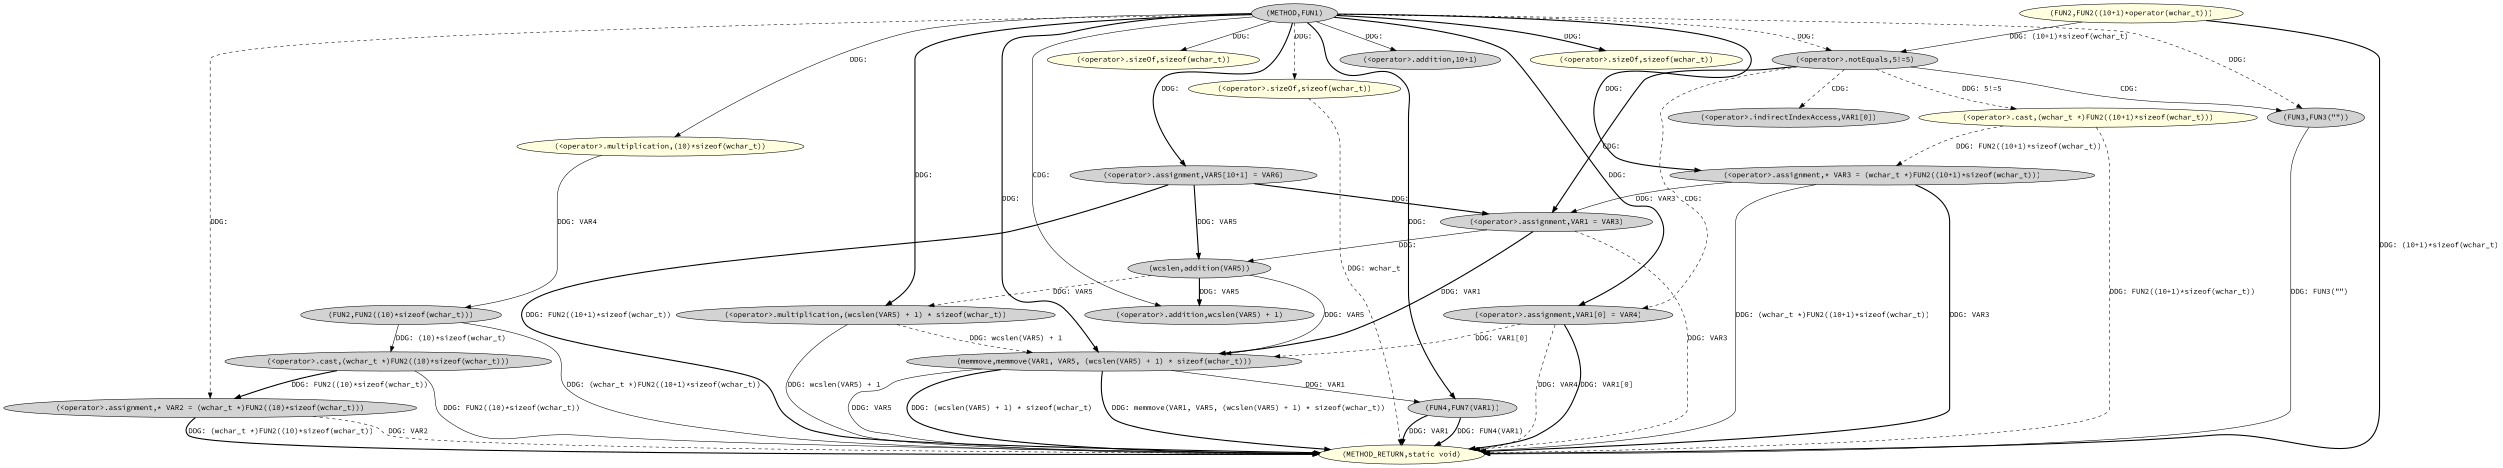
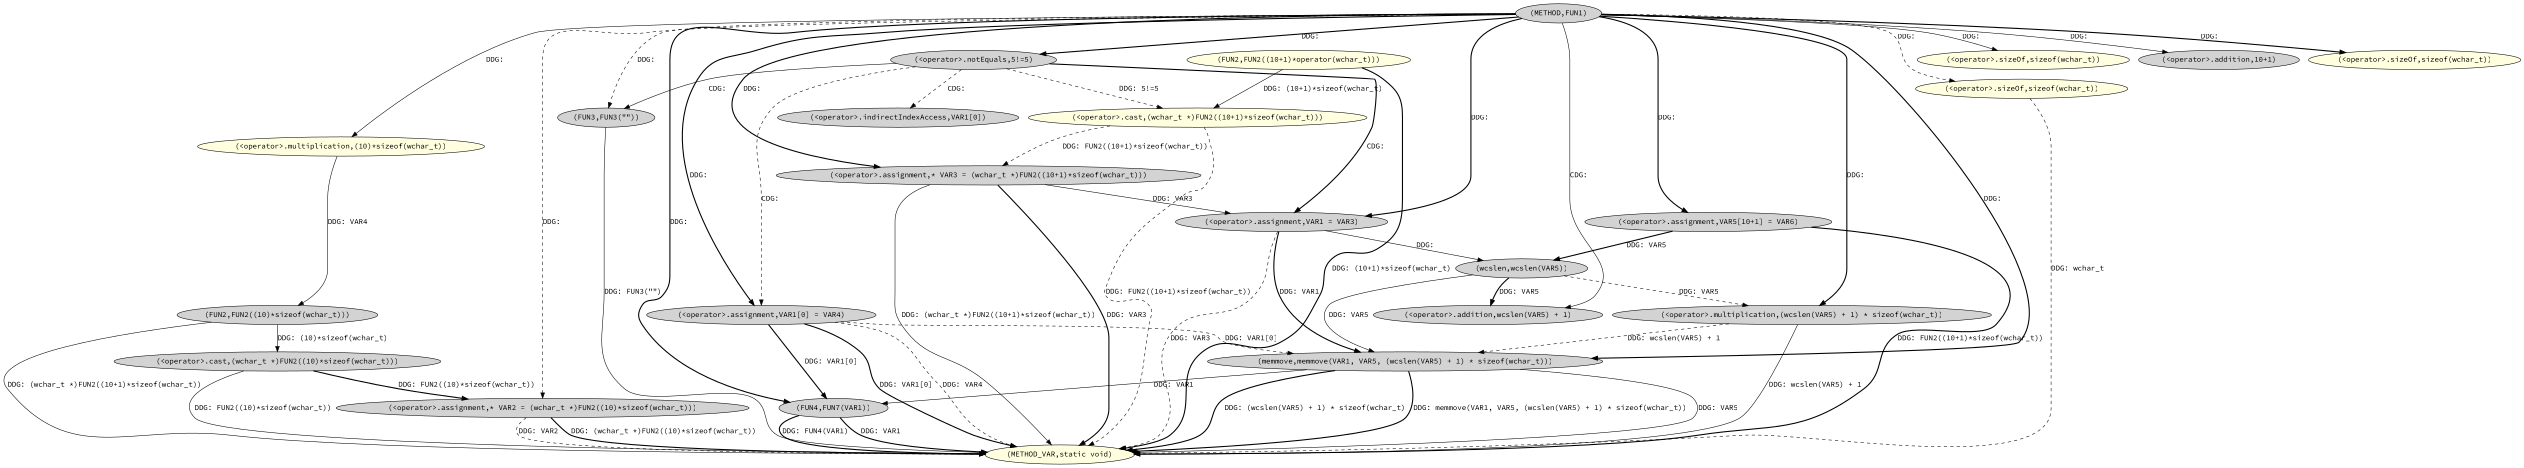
(1632, 22) -> (1282, 35)
(1994, 36) -> (1251, 87)
(1369, 198) -> (1471, 139)
(1199, 268) -> (1522, 268)
none -> (796, 359)
(1402, 455) -> (1060, 455)
